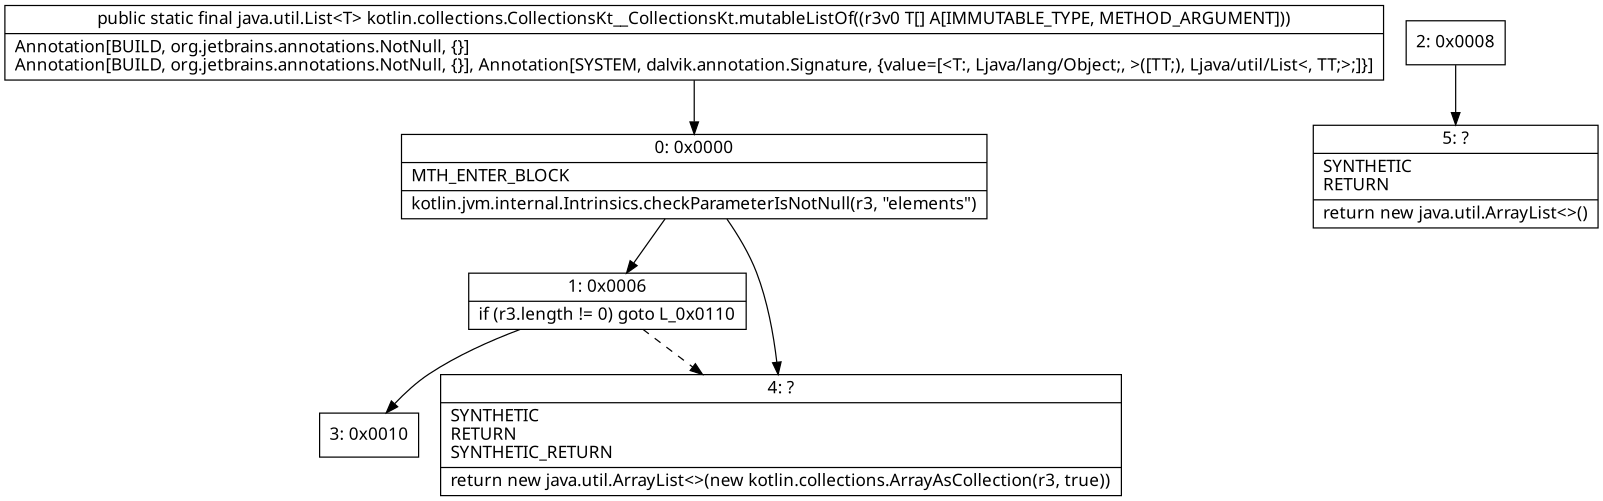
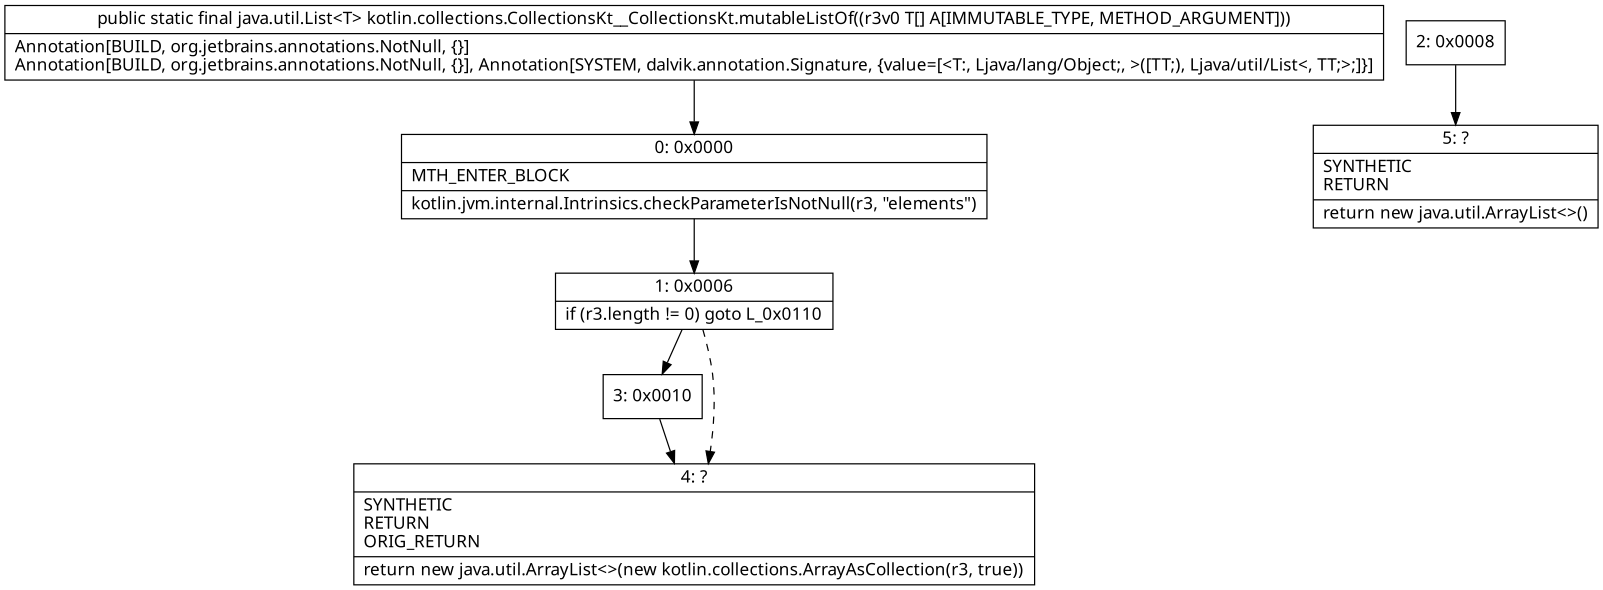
(762, 287) -> (665, 435)
(532, 453) -> (422, 542)
